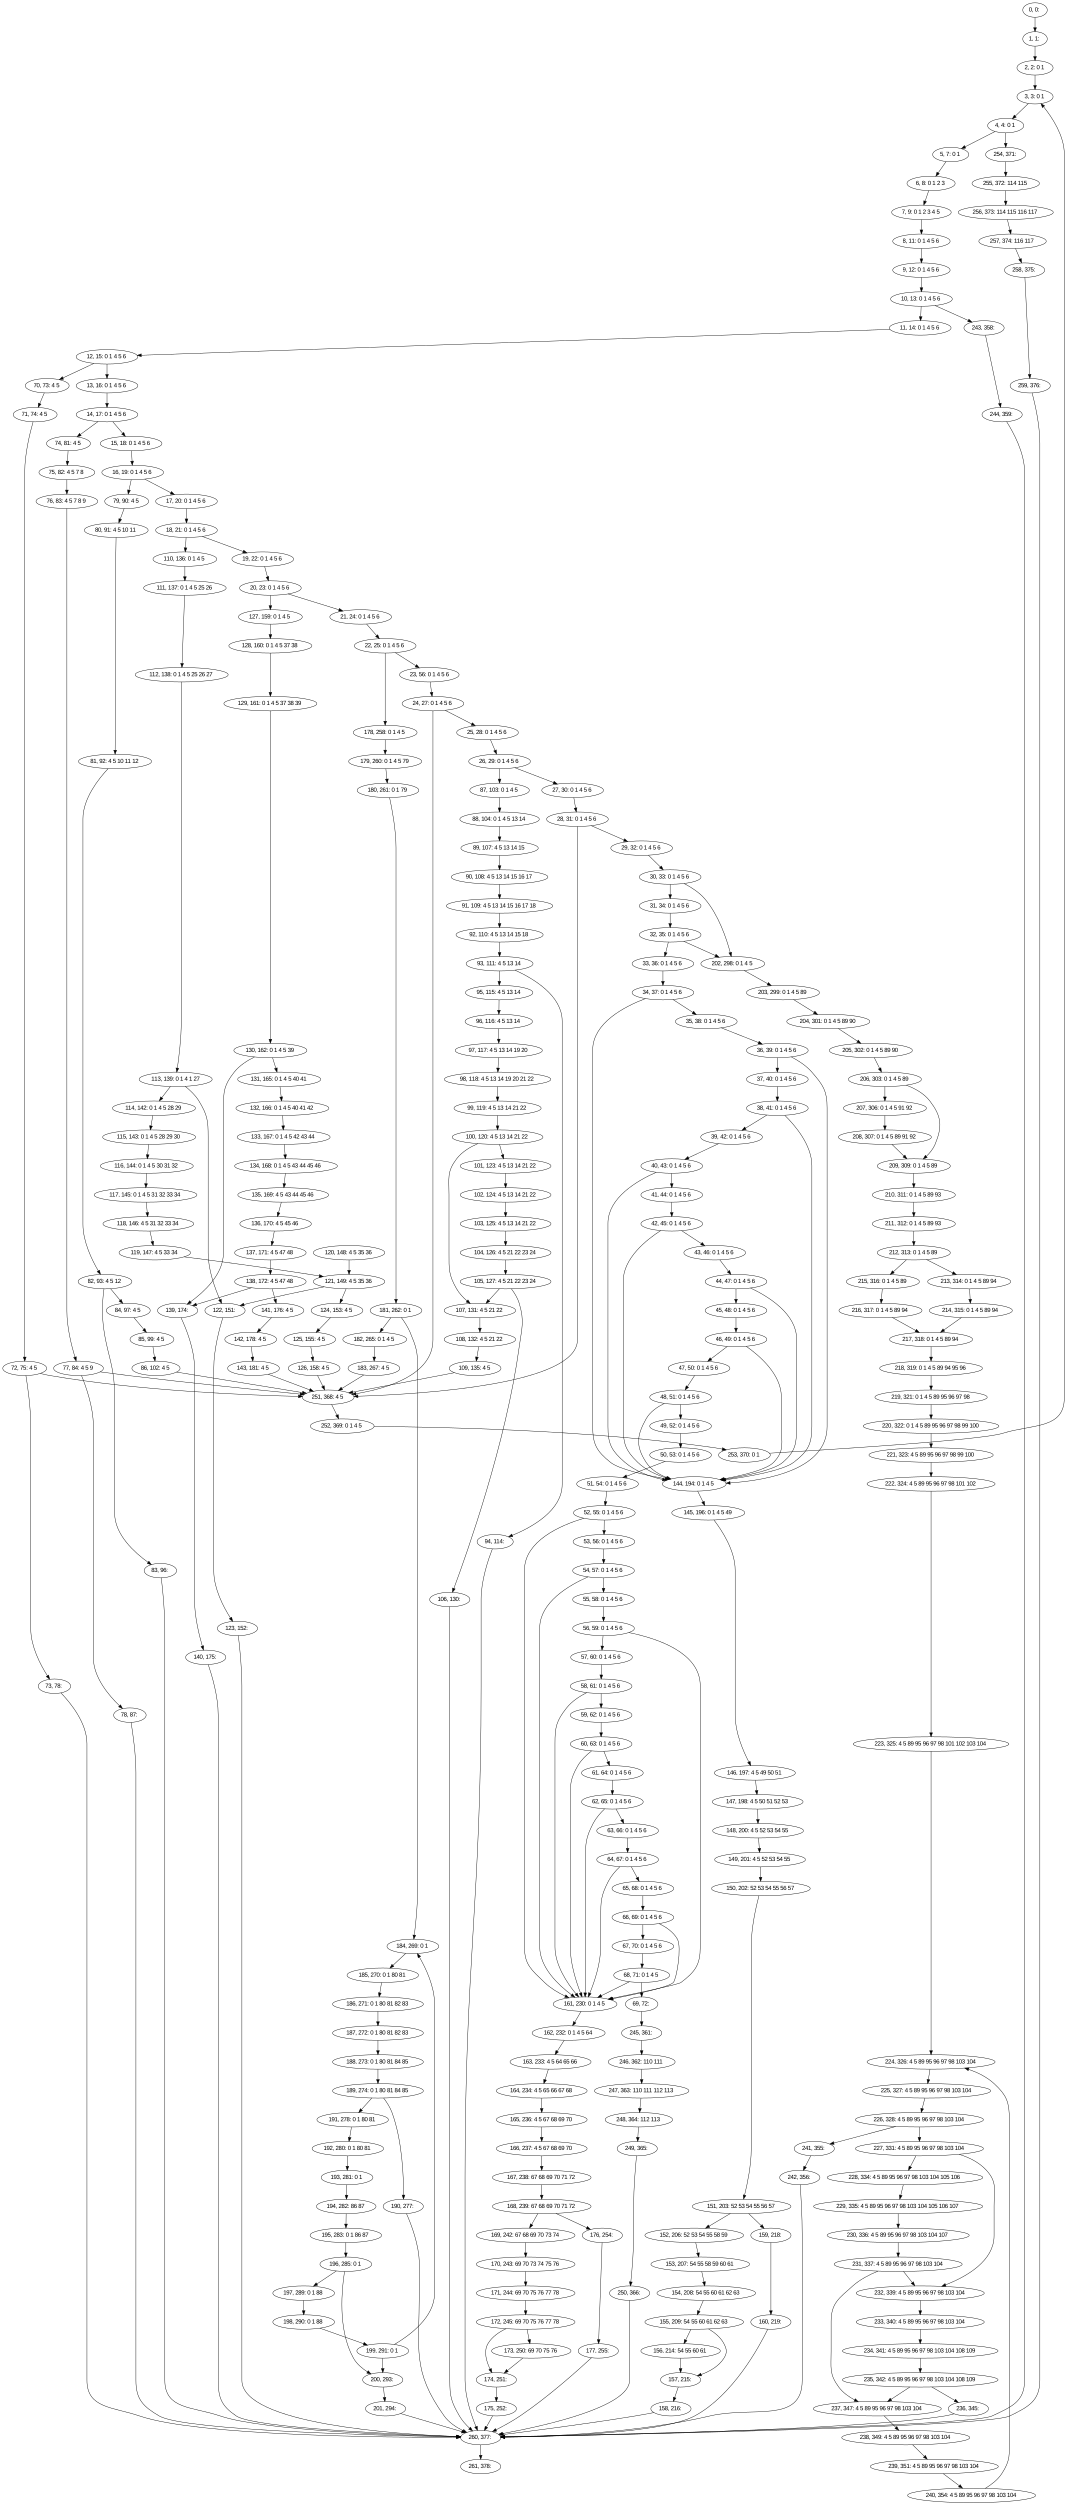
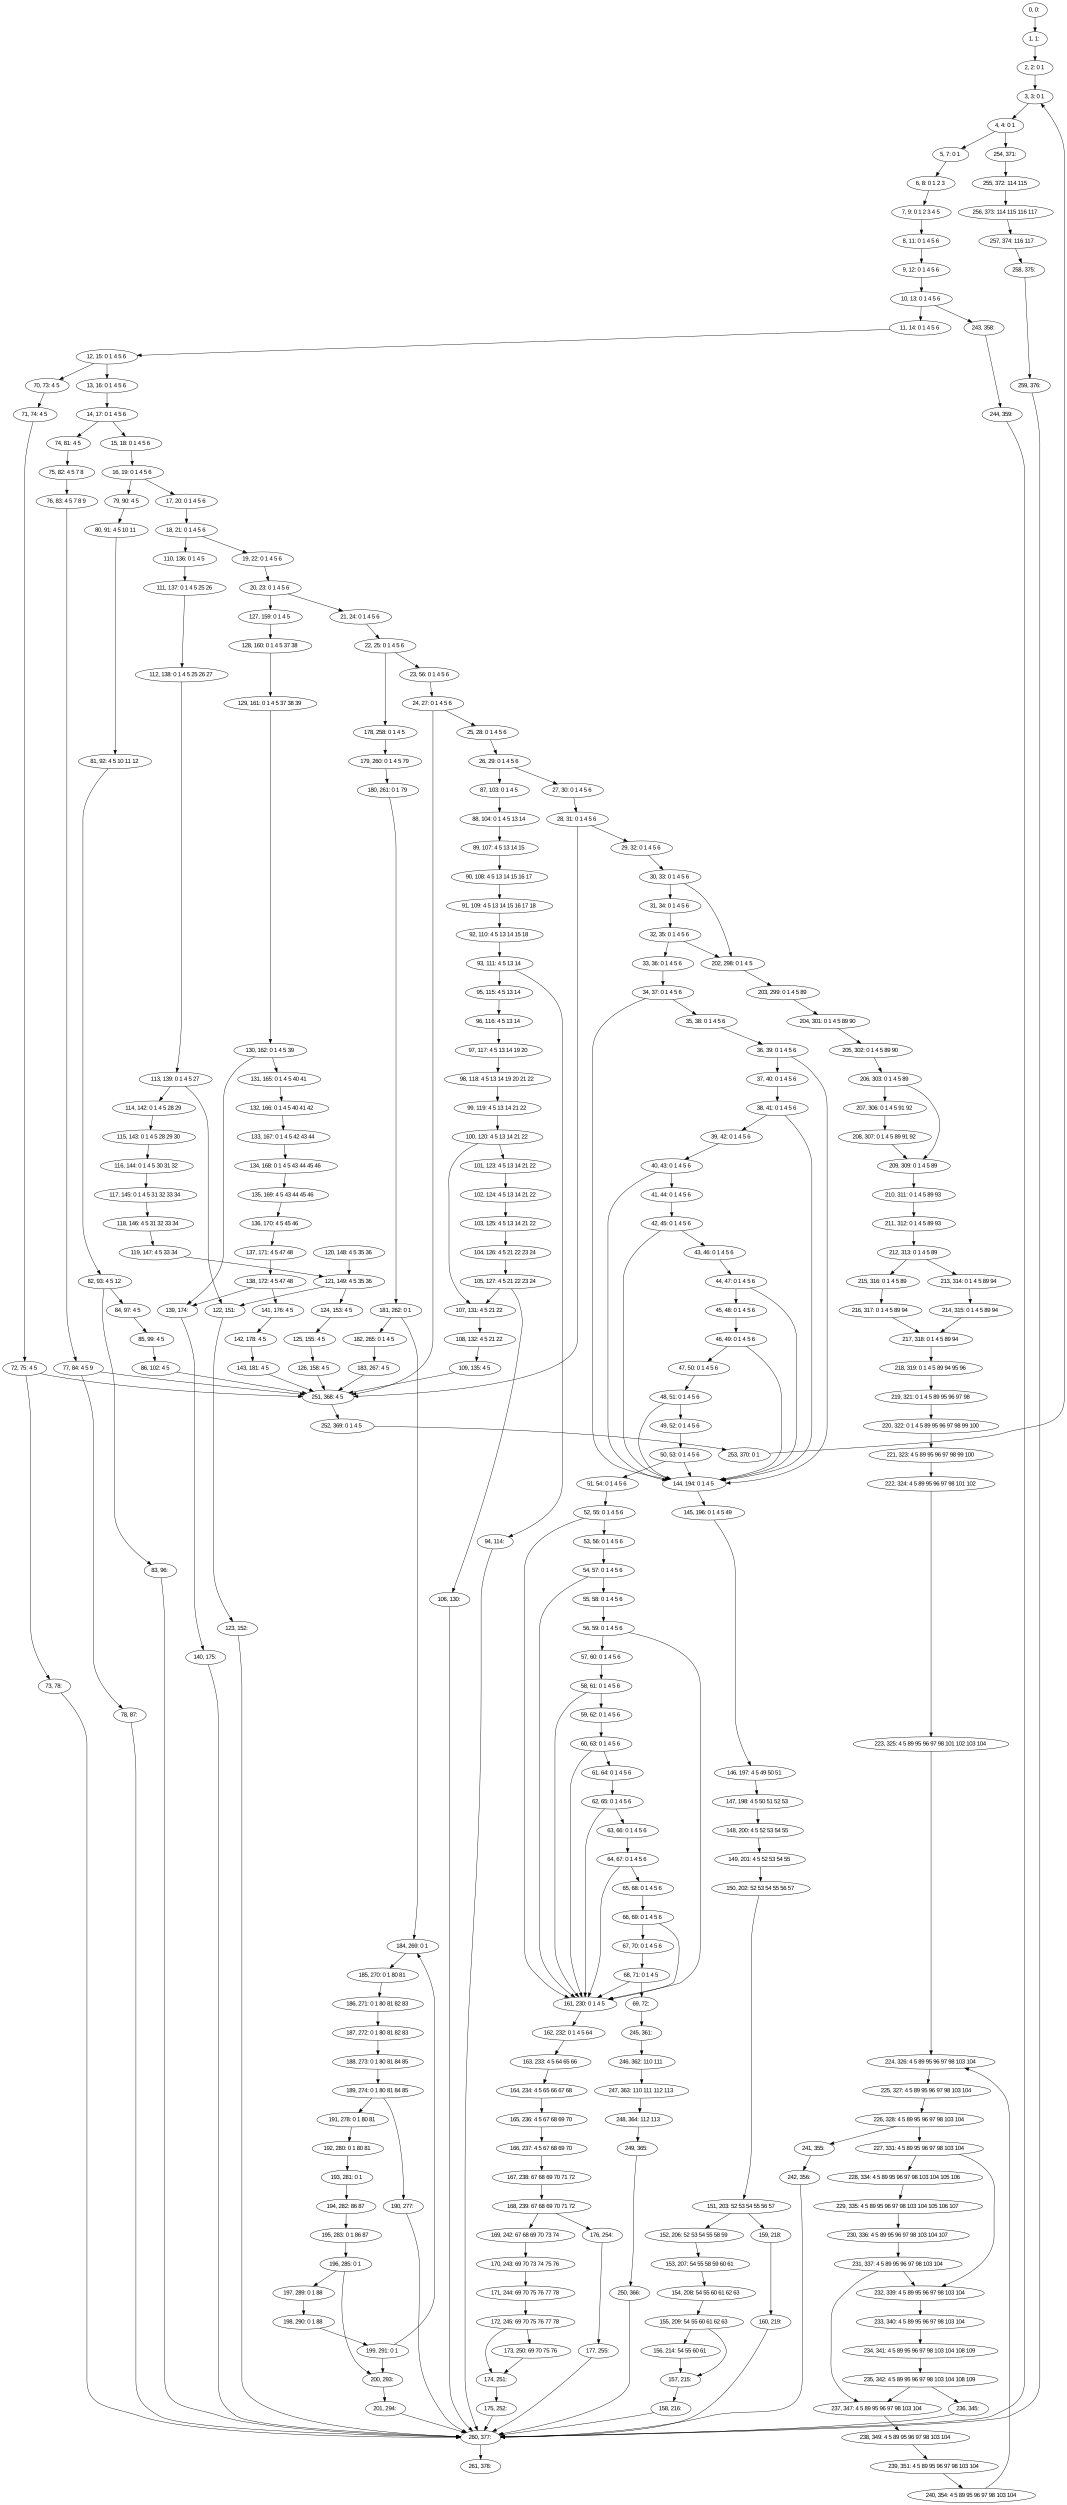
(176, 1079) -> (176, 1079)
none -> (686, 1468)
